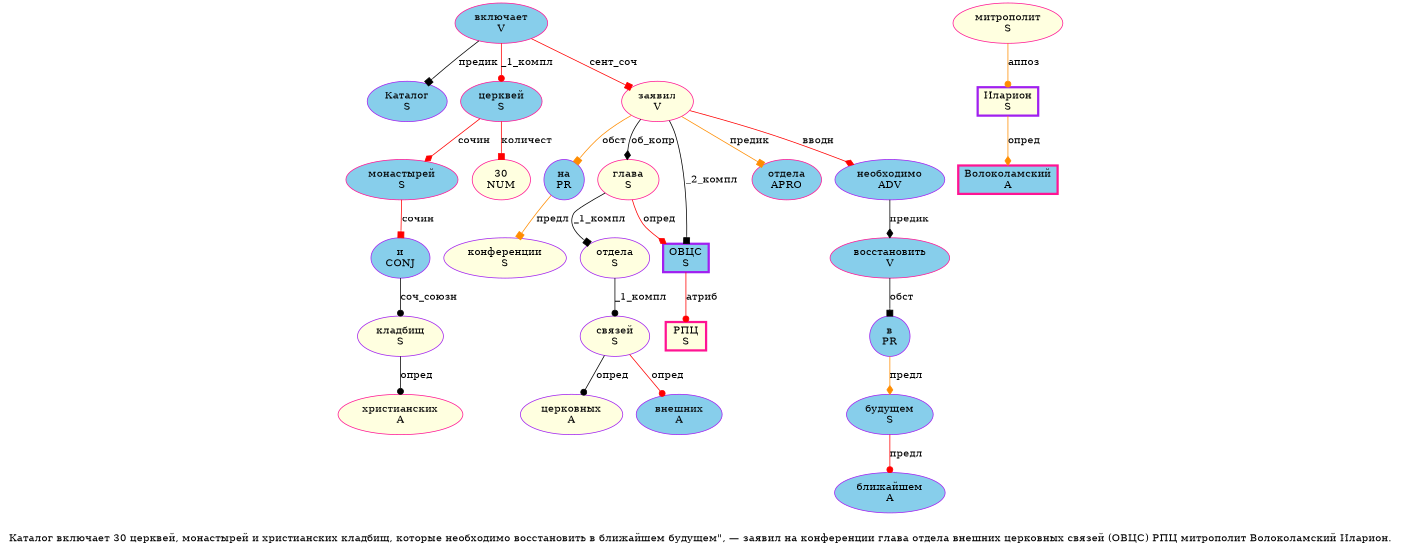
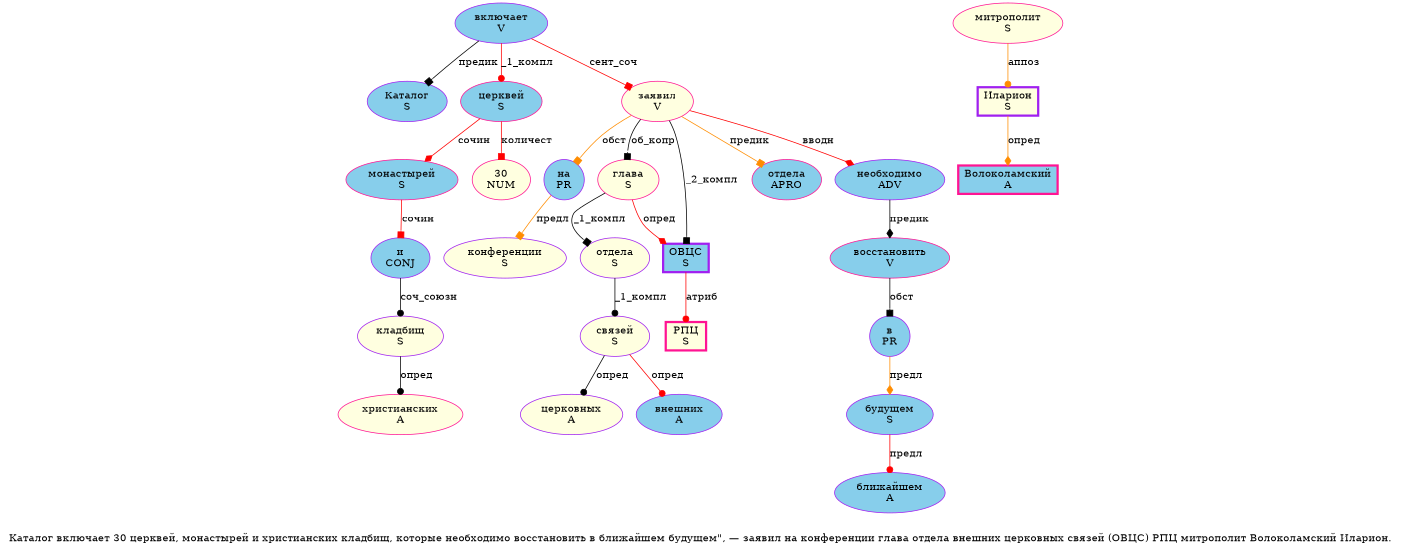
(501, 23) -> (501, 23)
(632, 134) -> (632, 134)
